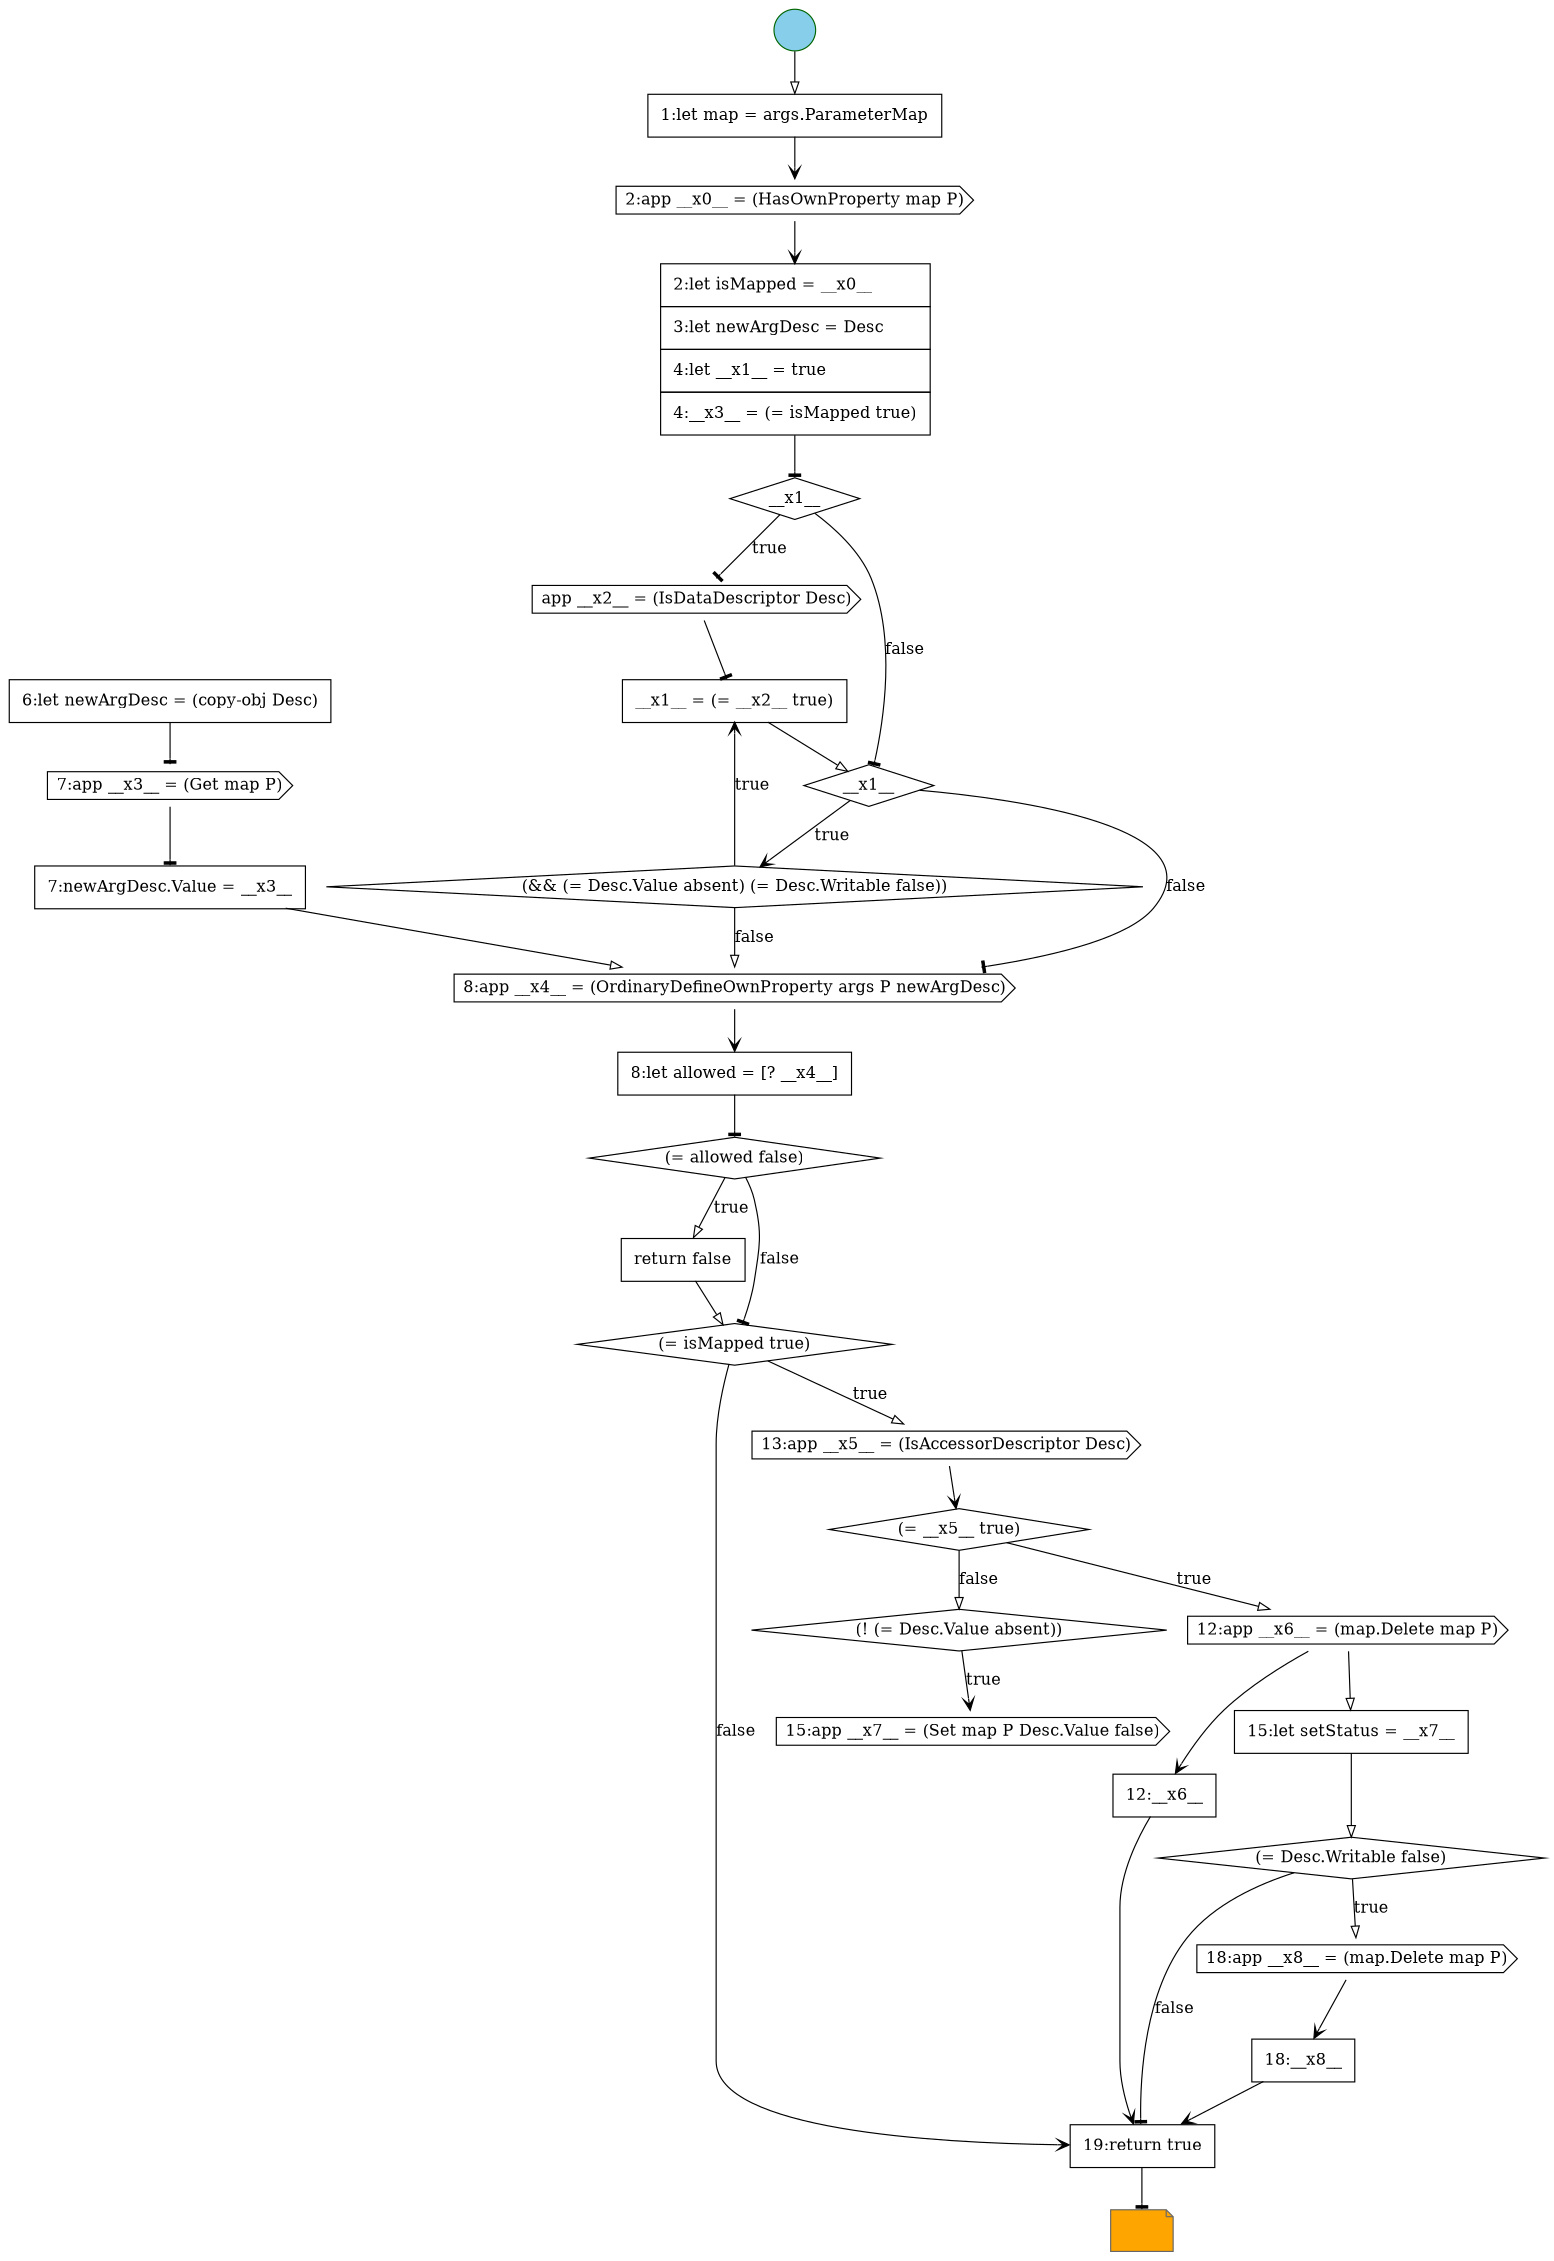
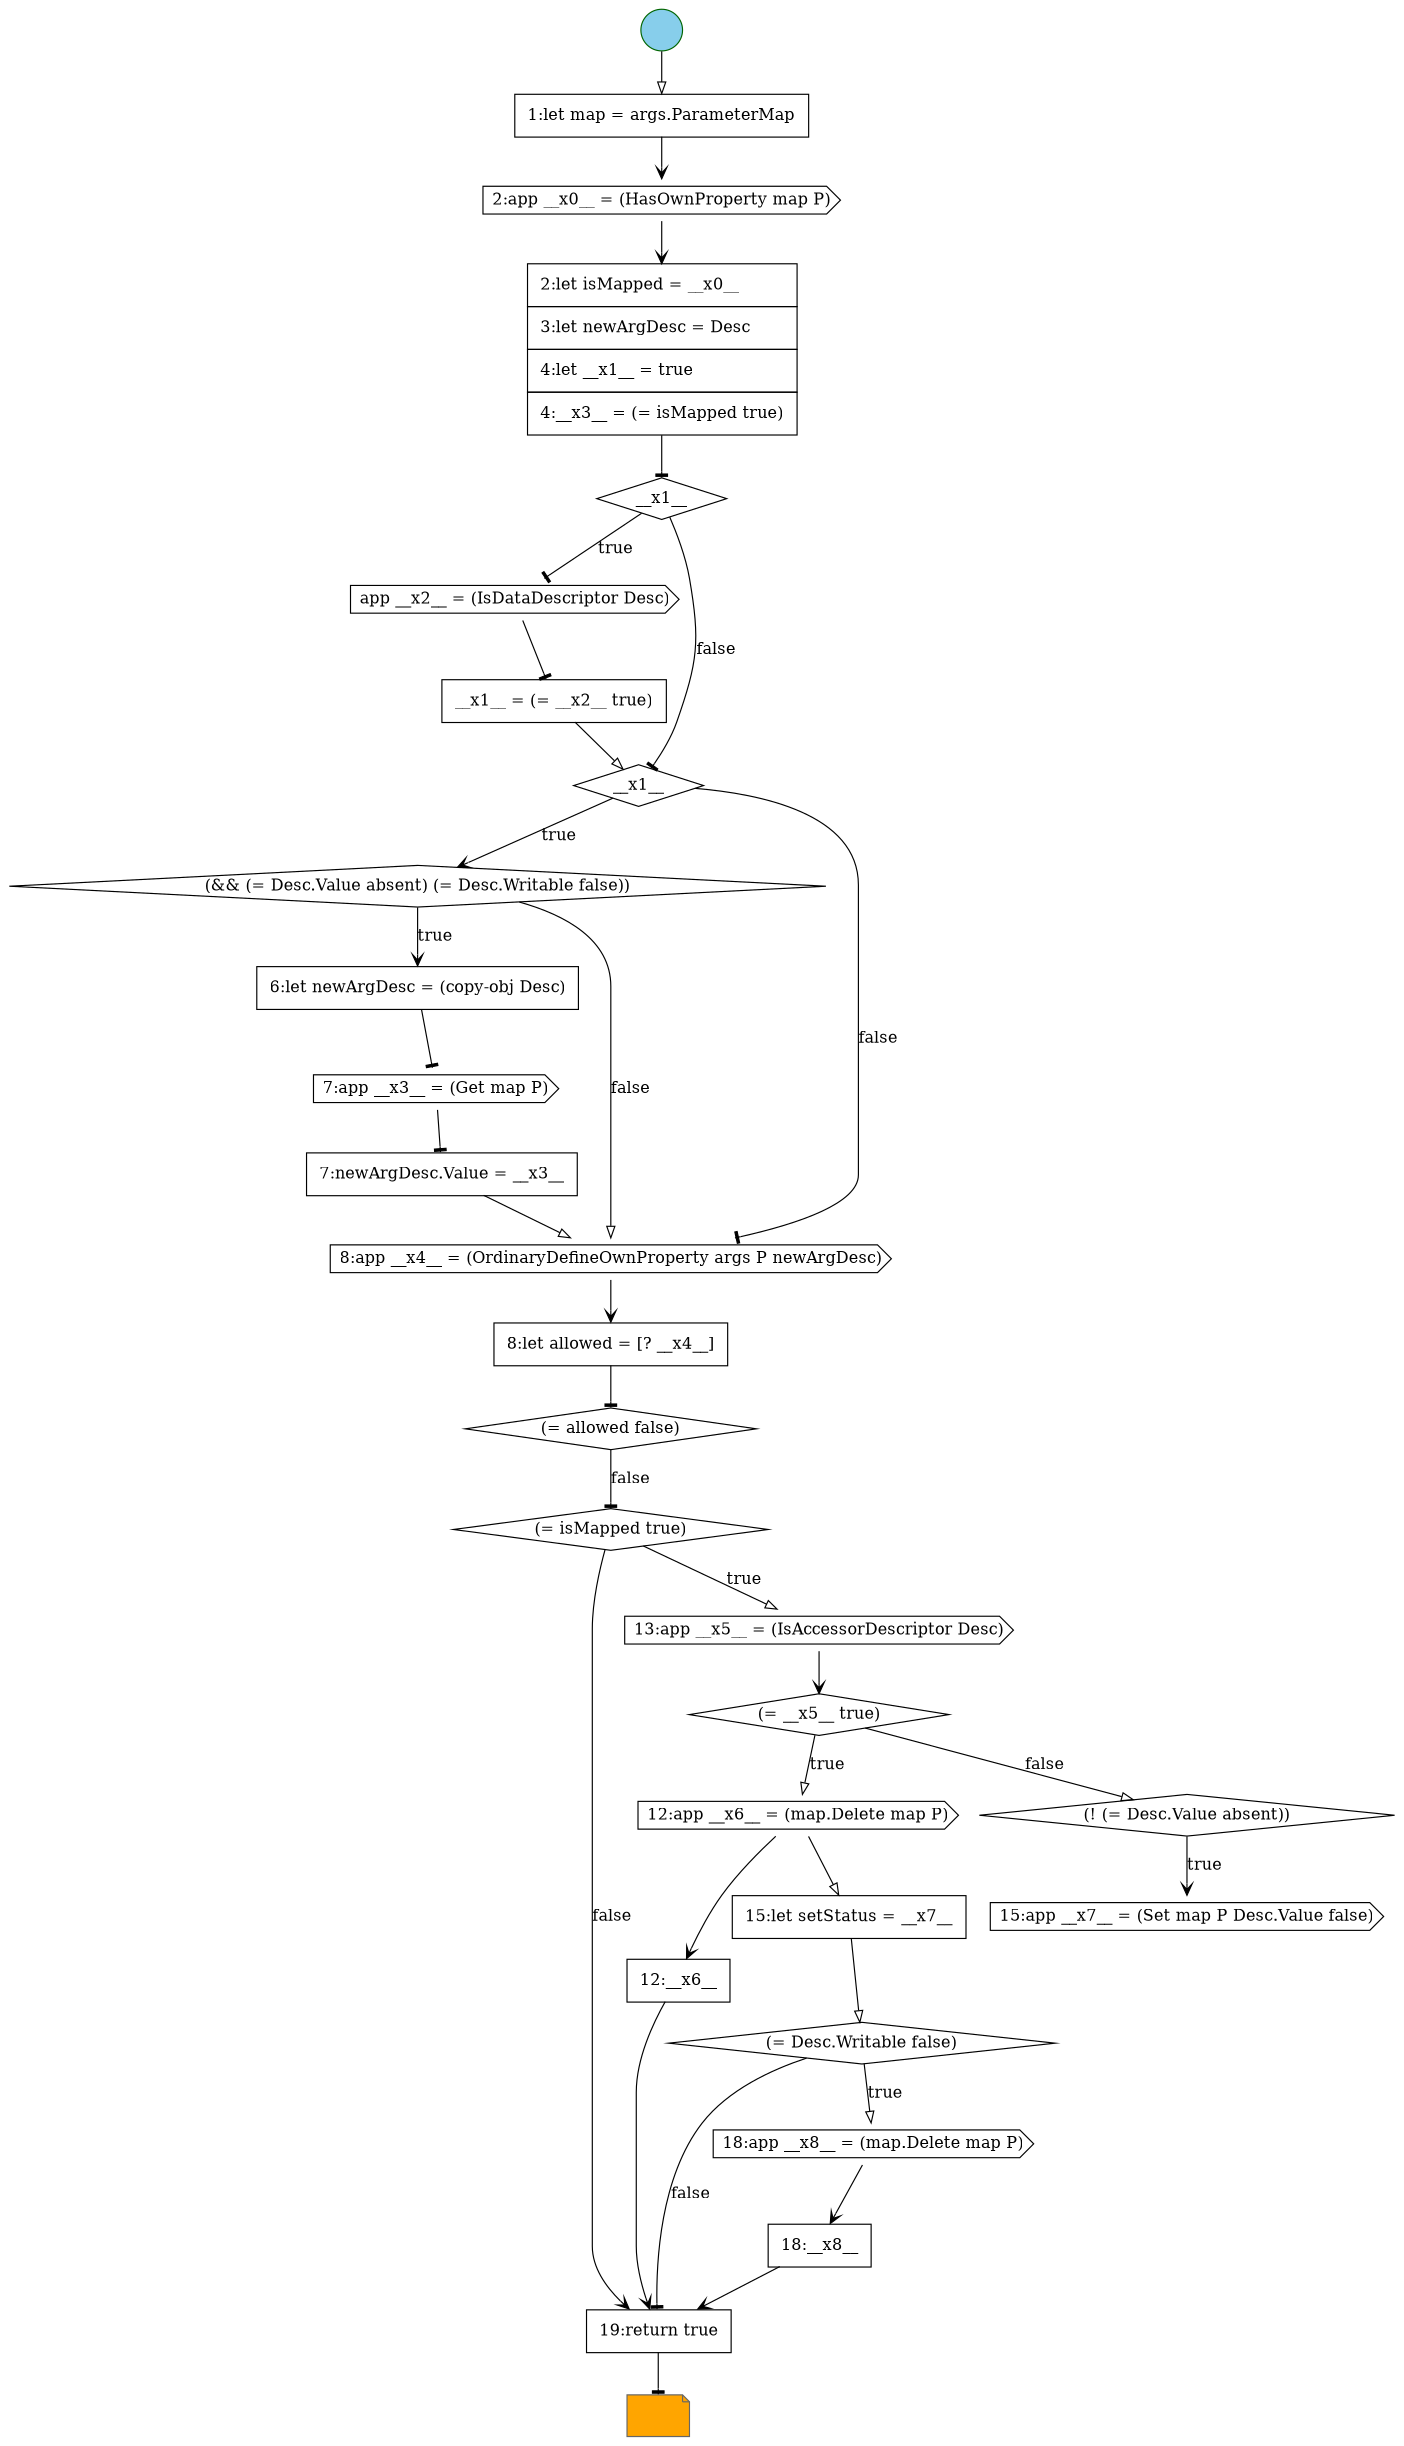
(735, 800) -> (418, 931)
(683, 1259) -> none
